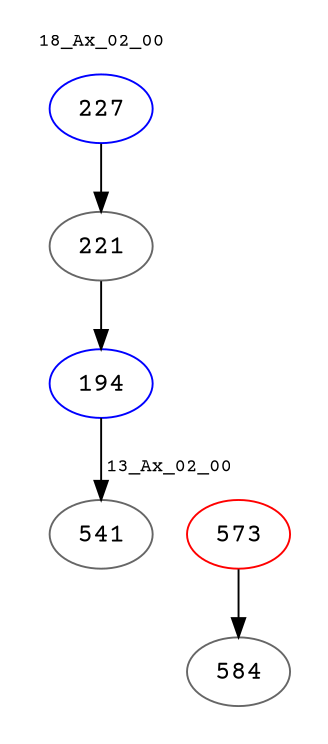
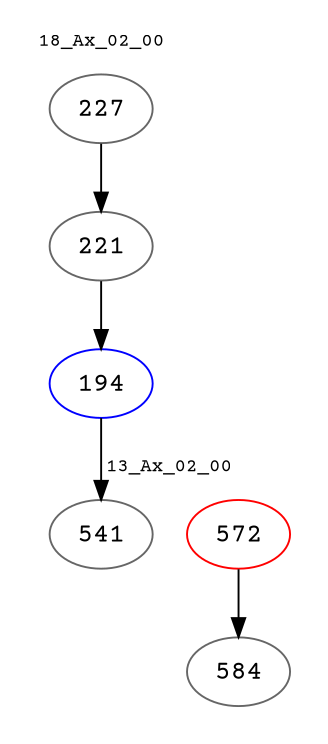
(101, 109) -> (101, 109)
(239, 534) -> (239, 534)
